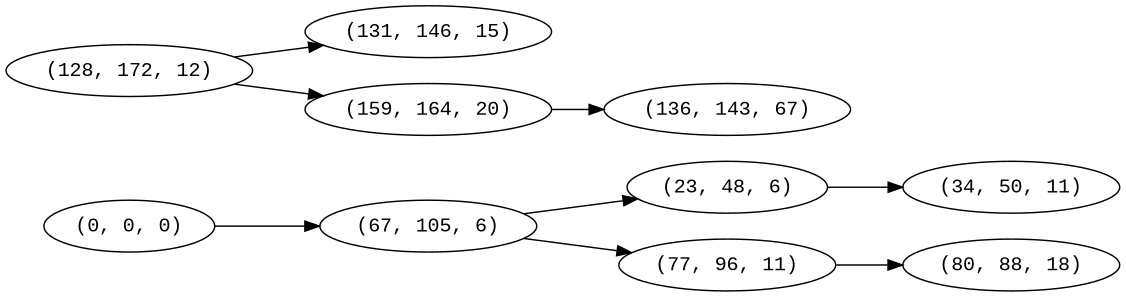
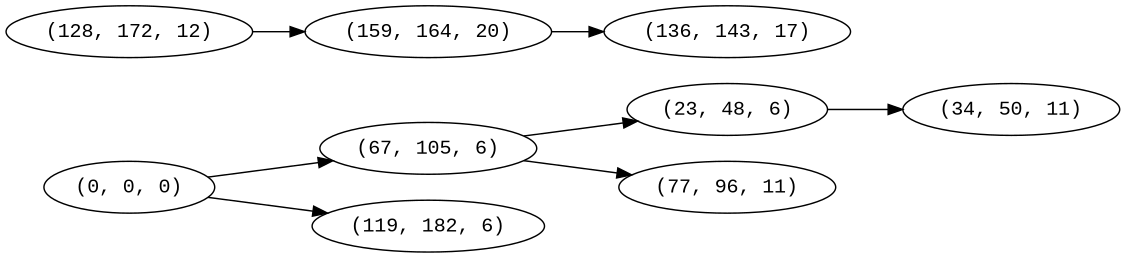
(428, 32) -> none
(727, 109) -> (727, 32)
none -> (428, 226)
(1011, 265) -> none
